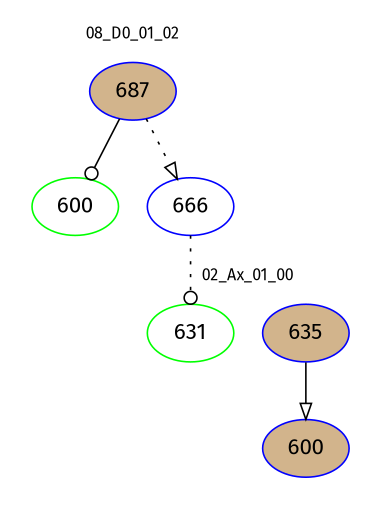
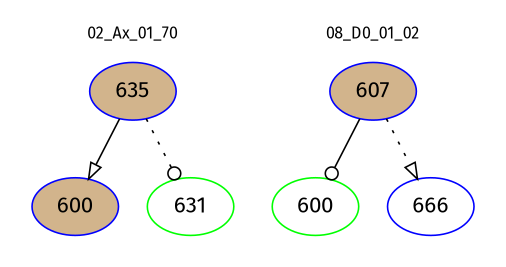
(133, 91) -> (373, 91)
(191, 272) -> (159, 143)
(248, 276) -> (133, 34)
